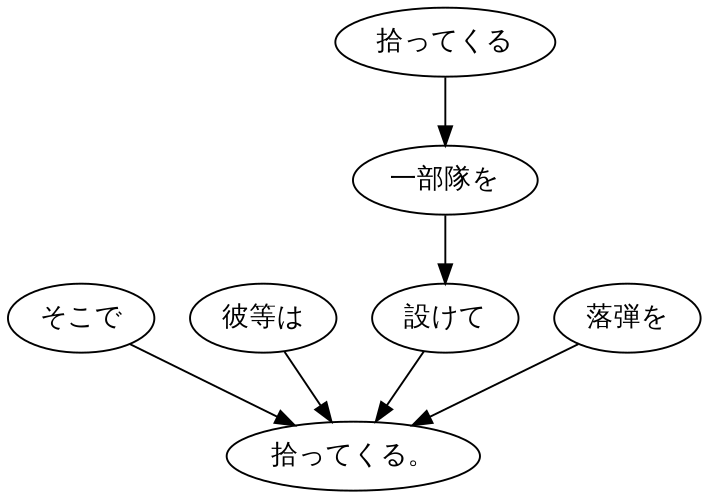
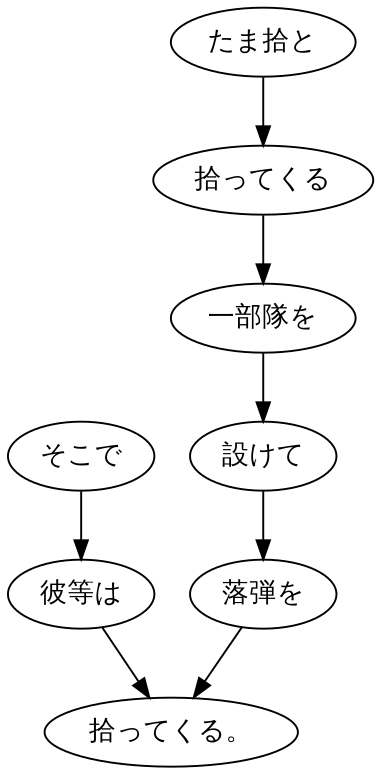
none -> (263, 42)
(405, 378) -> (263, 516)
(204, 380) -> (81, 516)
